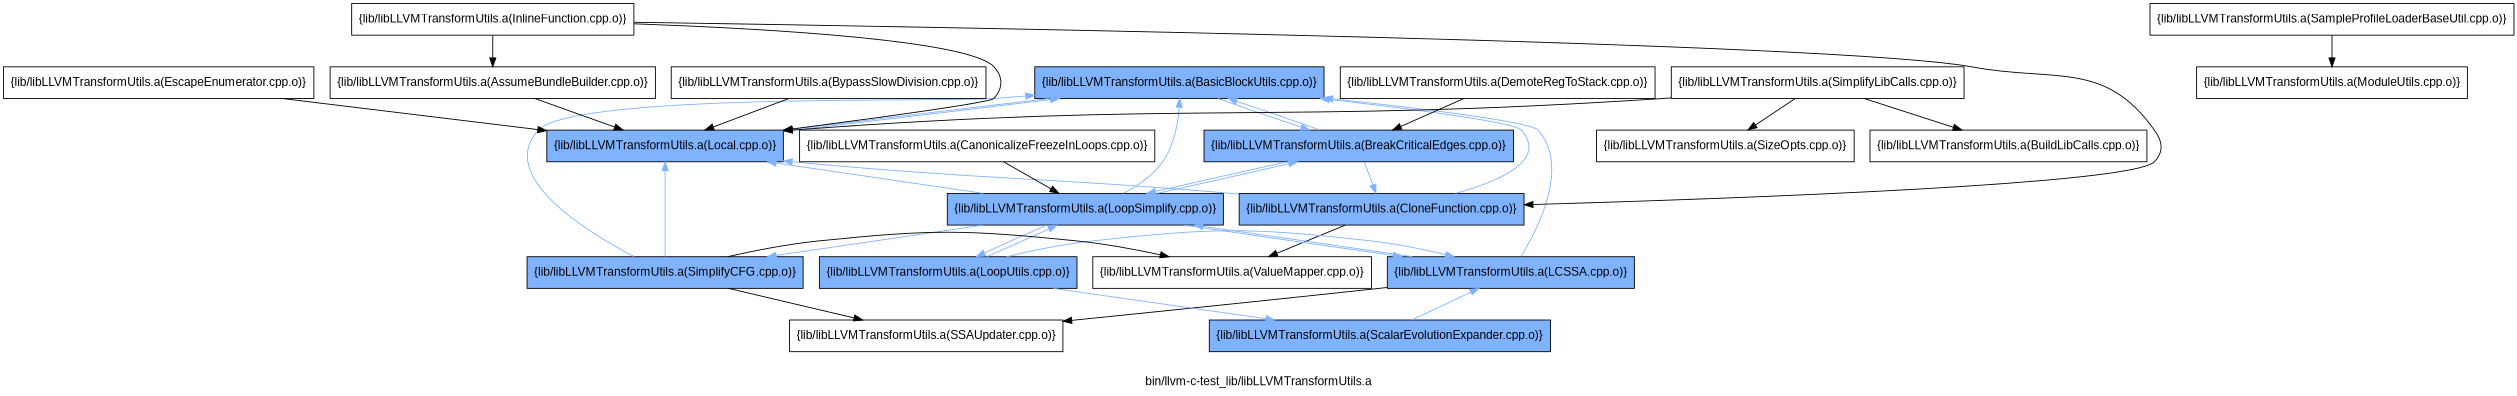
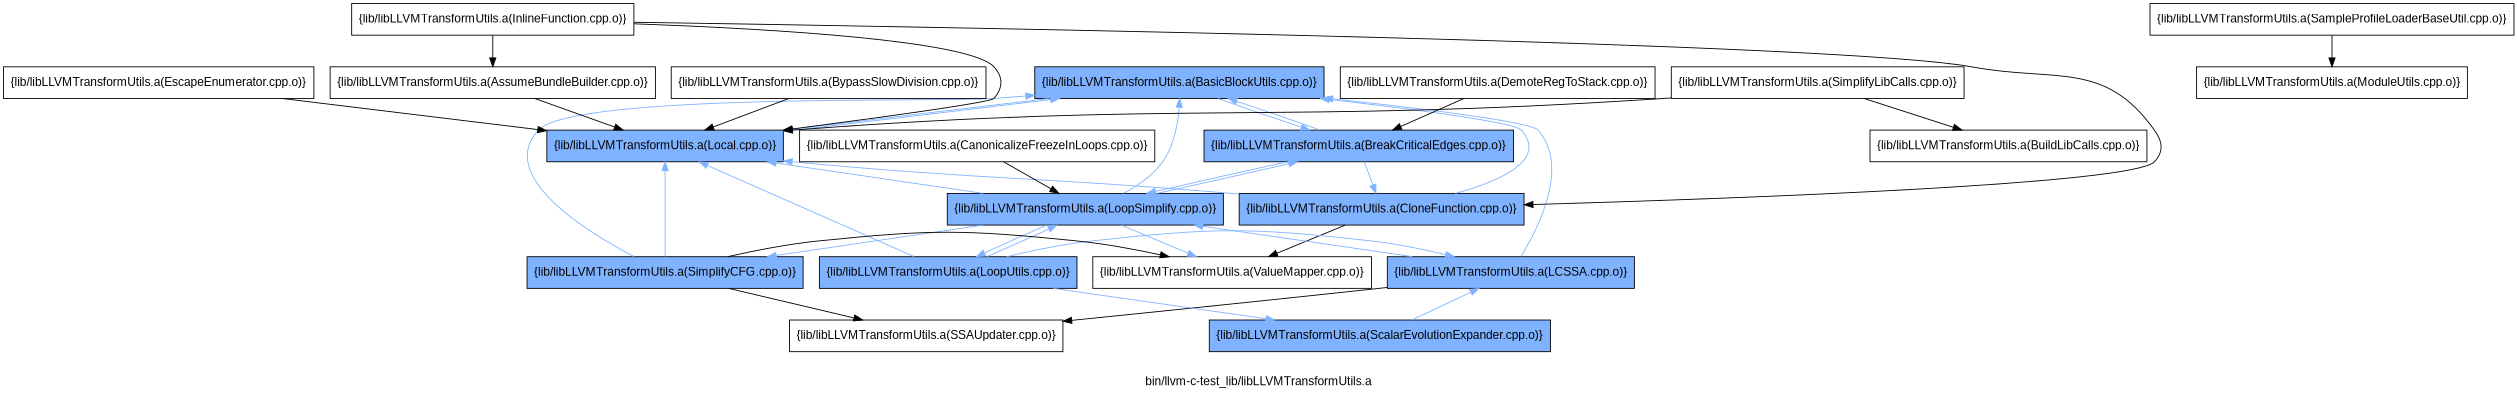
(1725, 146) -> none
none -> (811, 211)
(1288, 240) -> (1156, 240)
